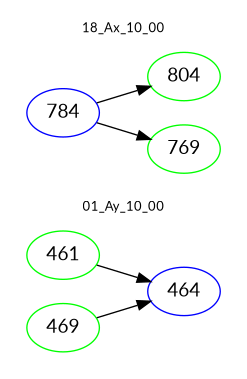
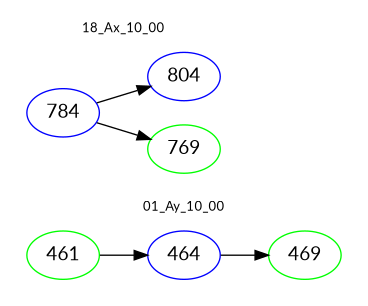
(184, 77) -> (184, 77)
(117, 312) -> (238, 255)
